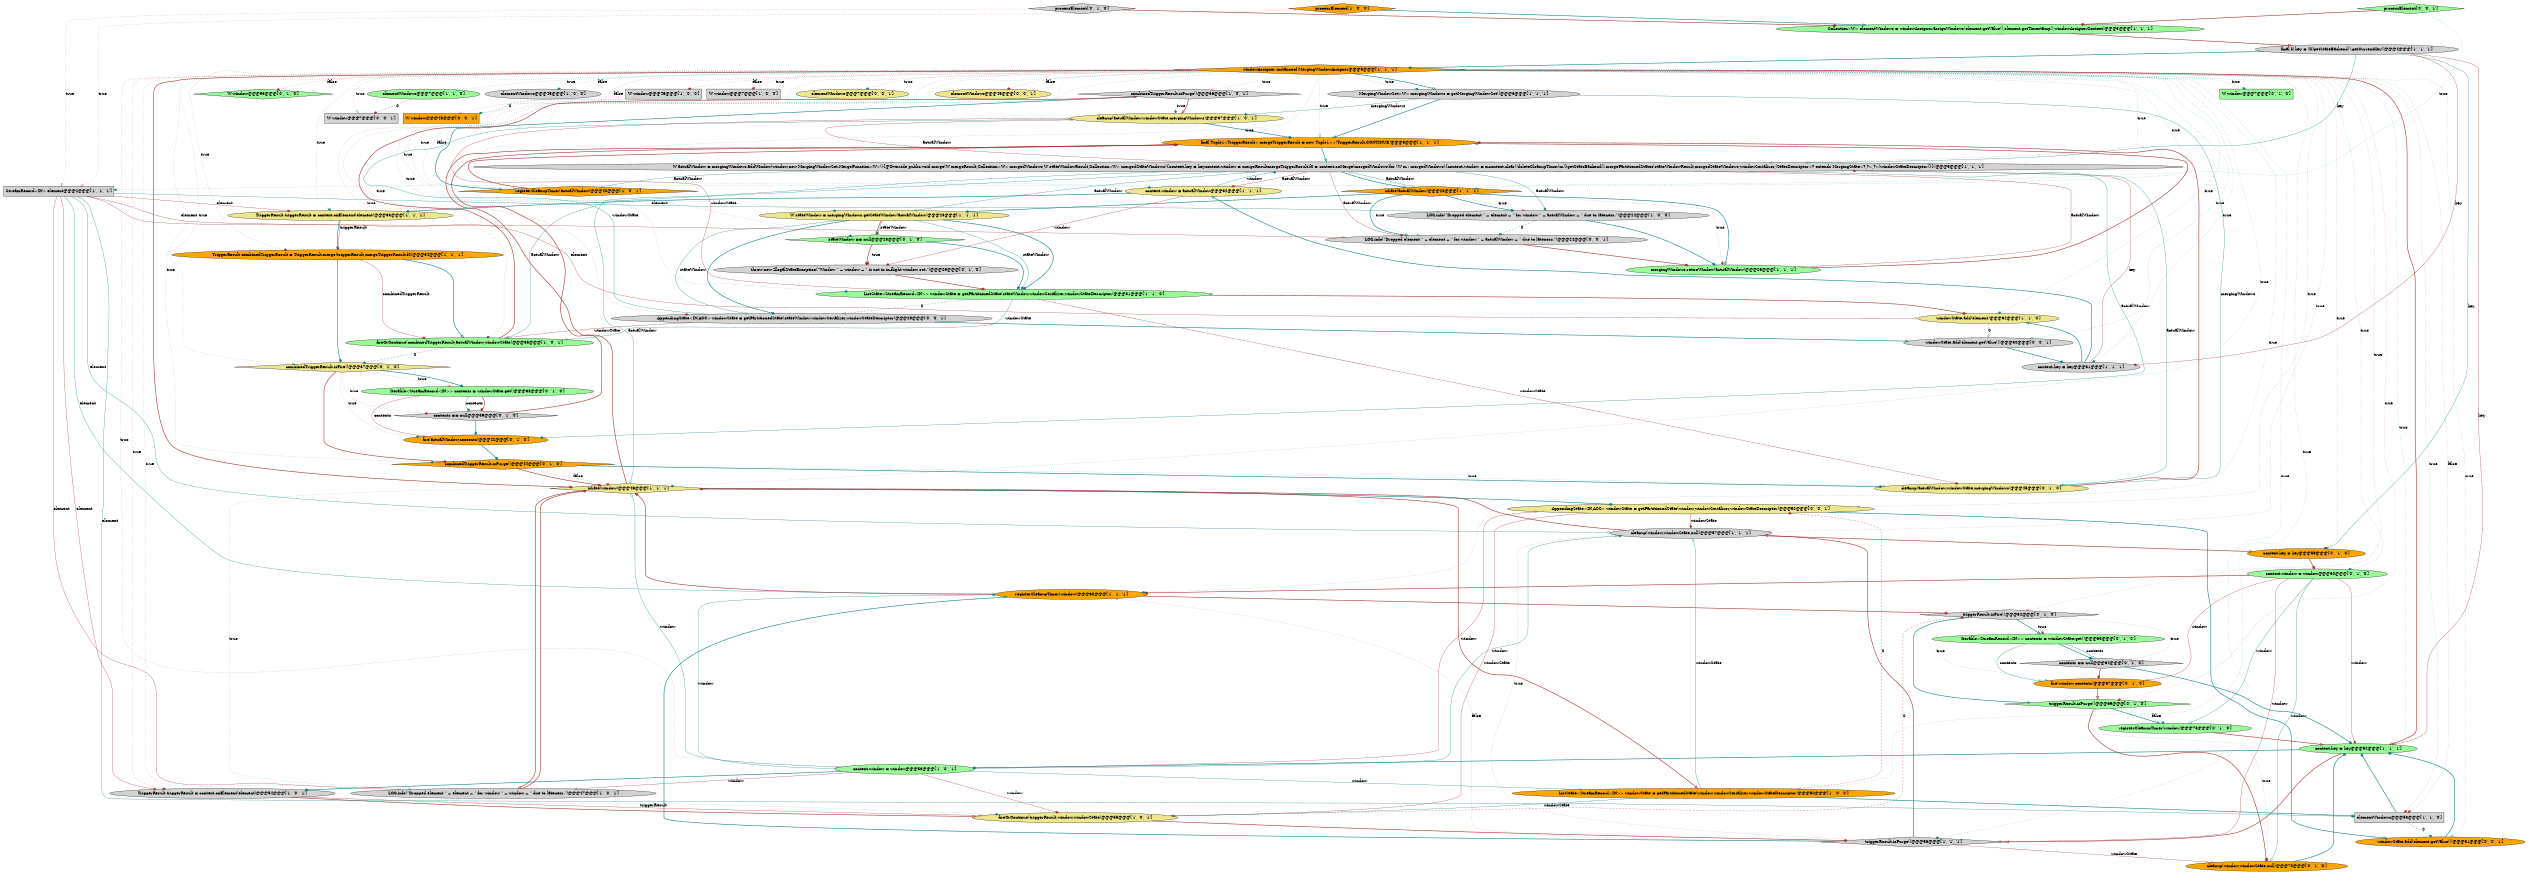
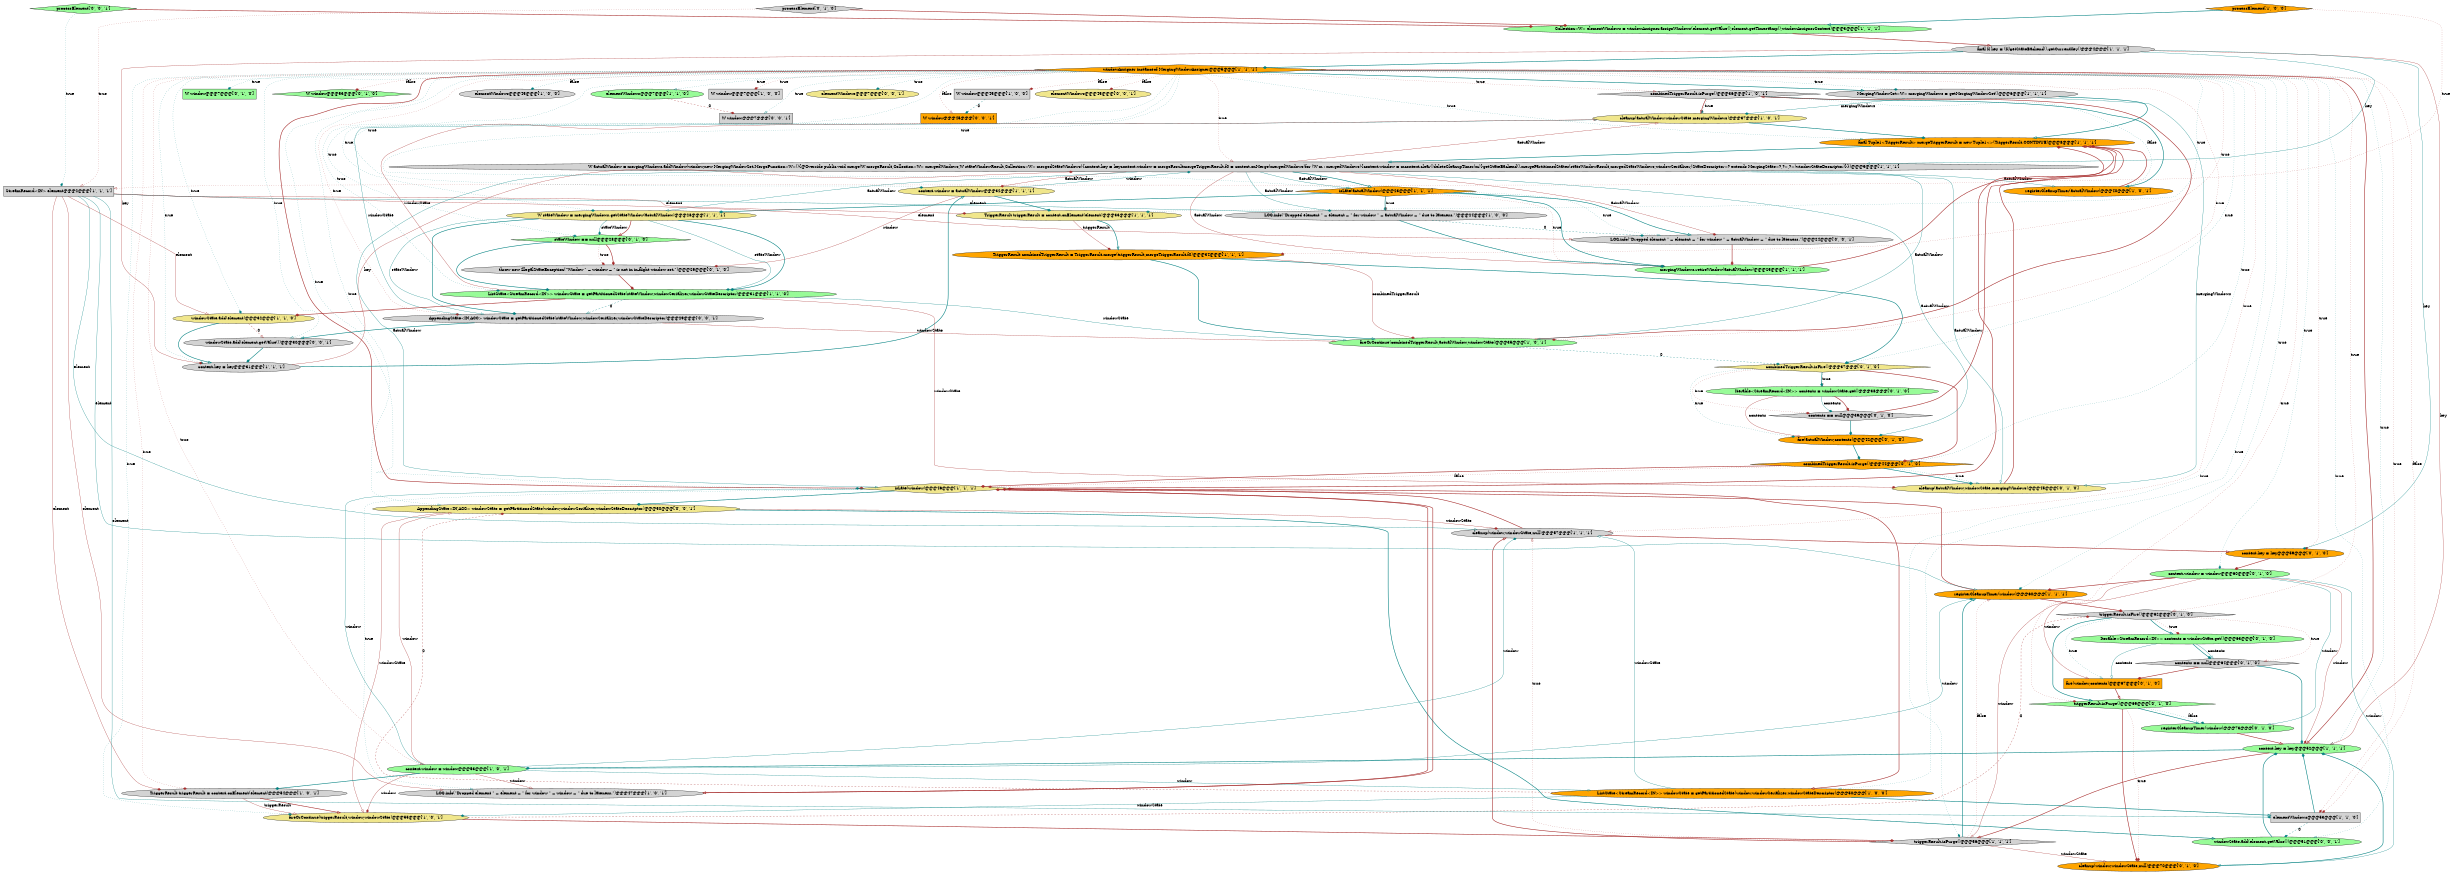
(578, 191) -> (2088, 191)
(2064, 331) -> (180, 339)
(2098, 684) -> (2113, 684)
(2440, 842) -> (2277, 842)
